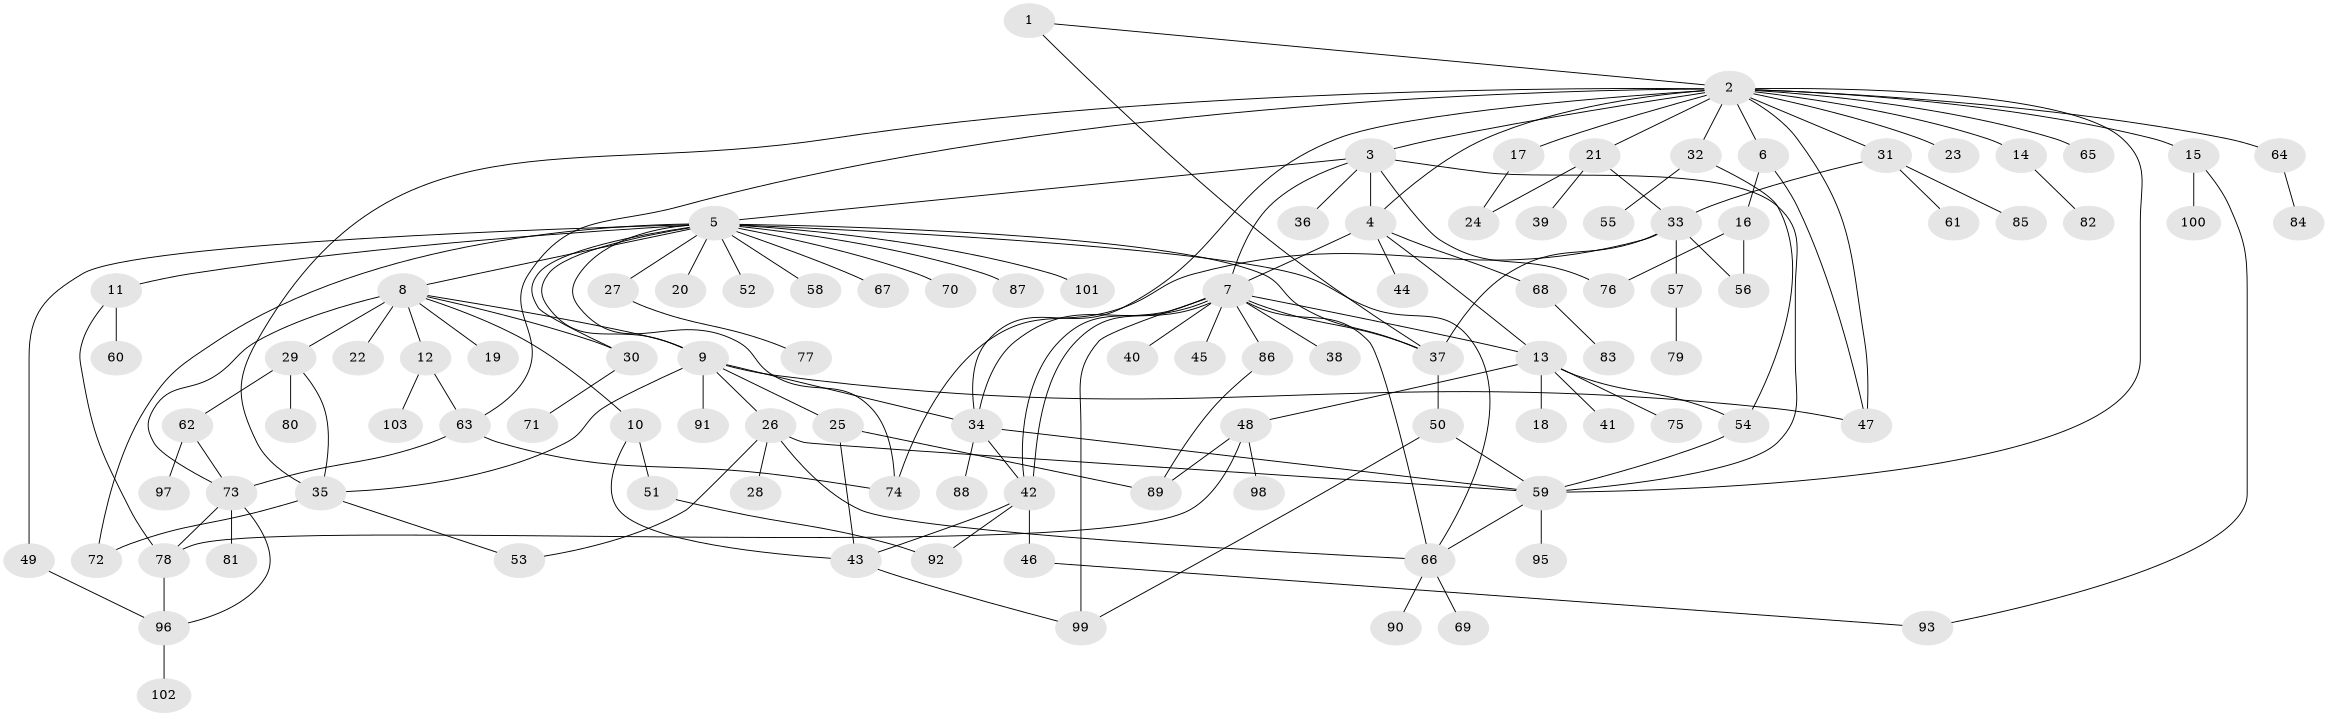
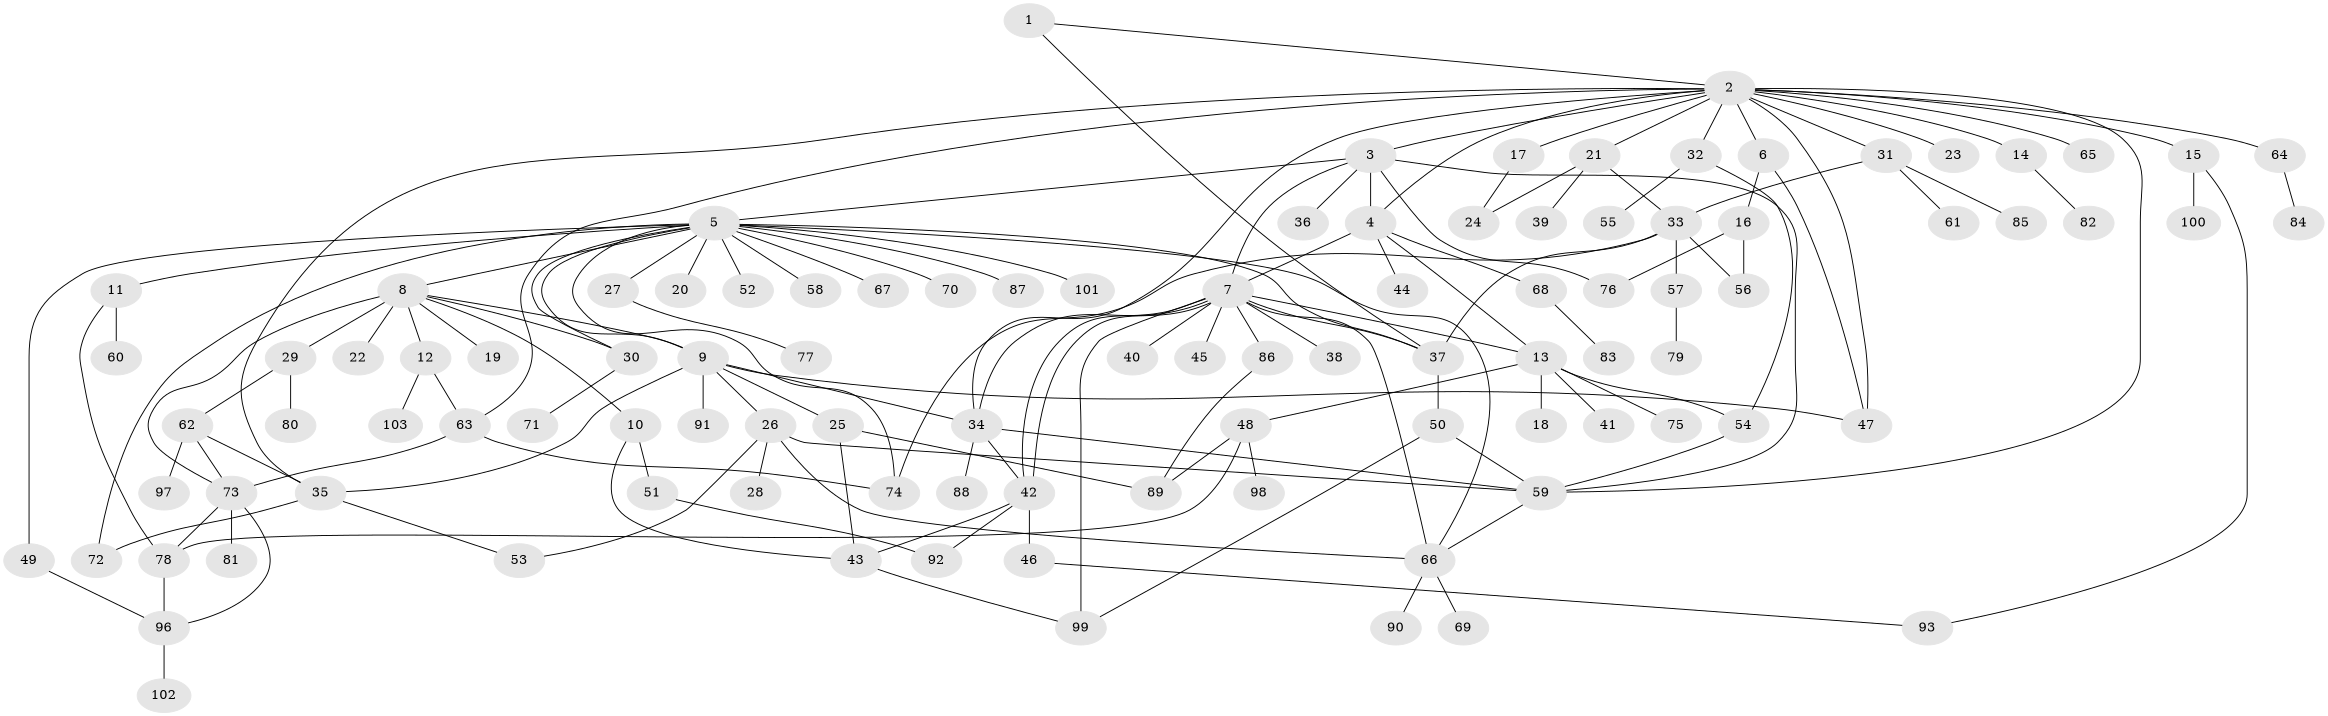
(327, 422) -> (254, 459)
(1541, 561) -> none
